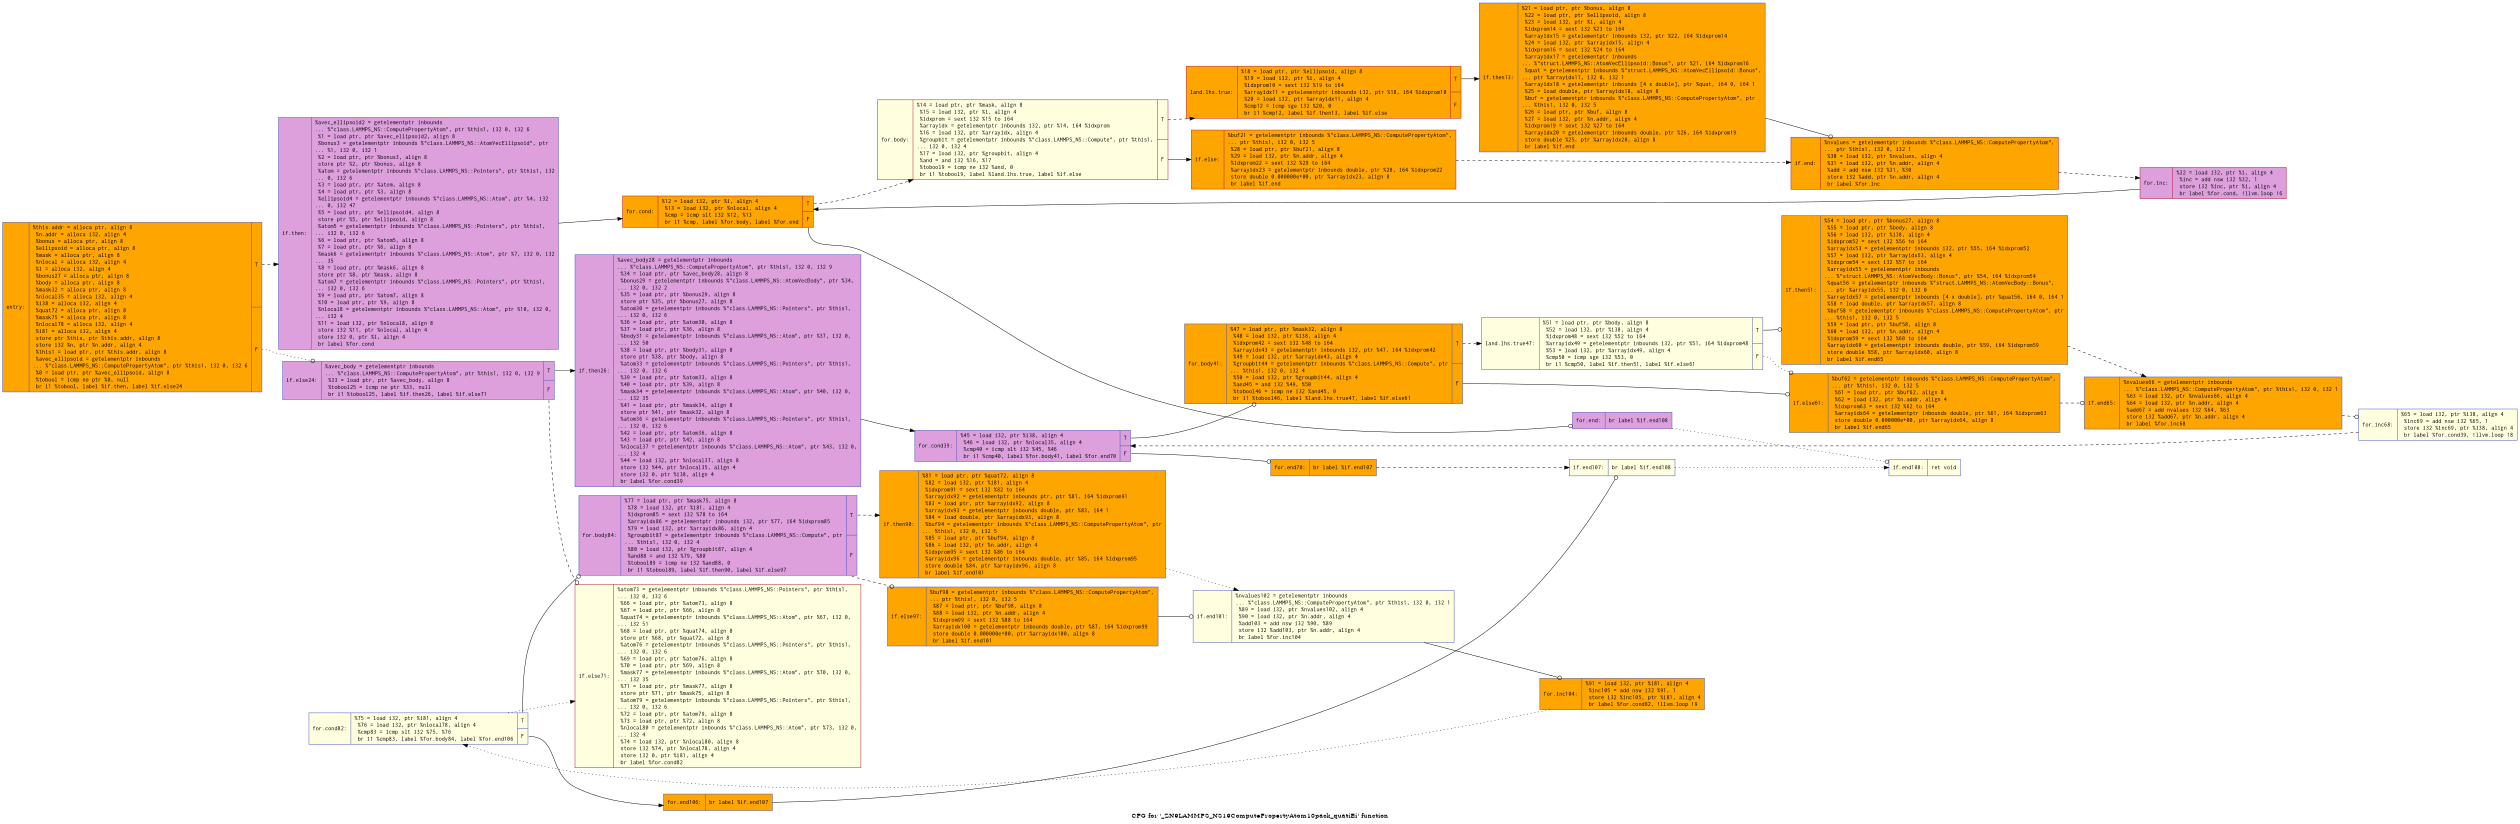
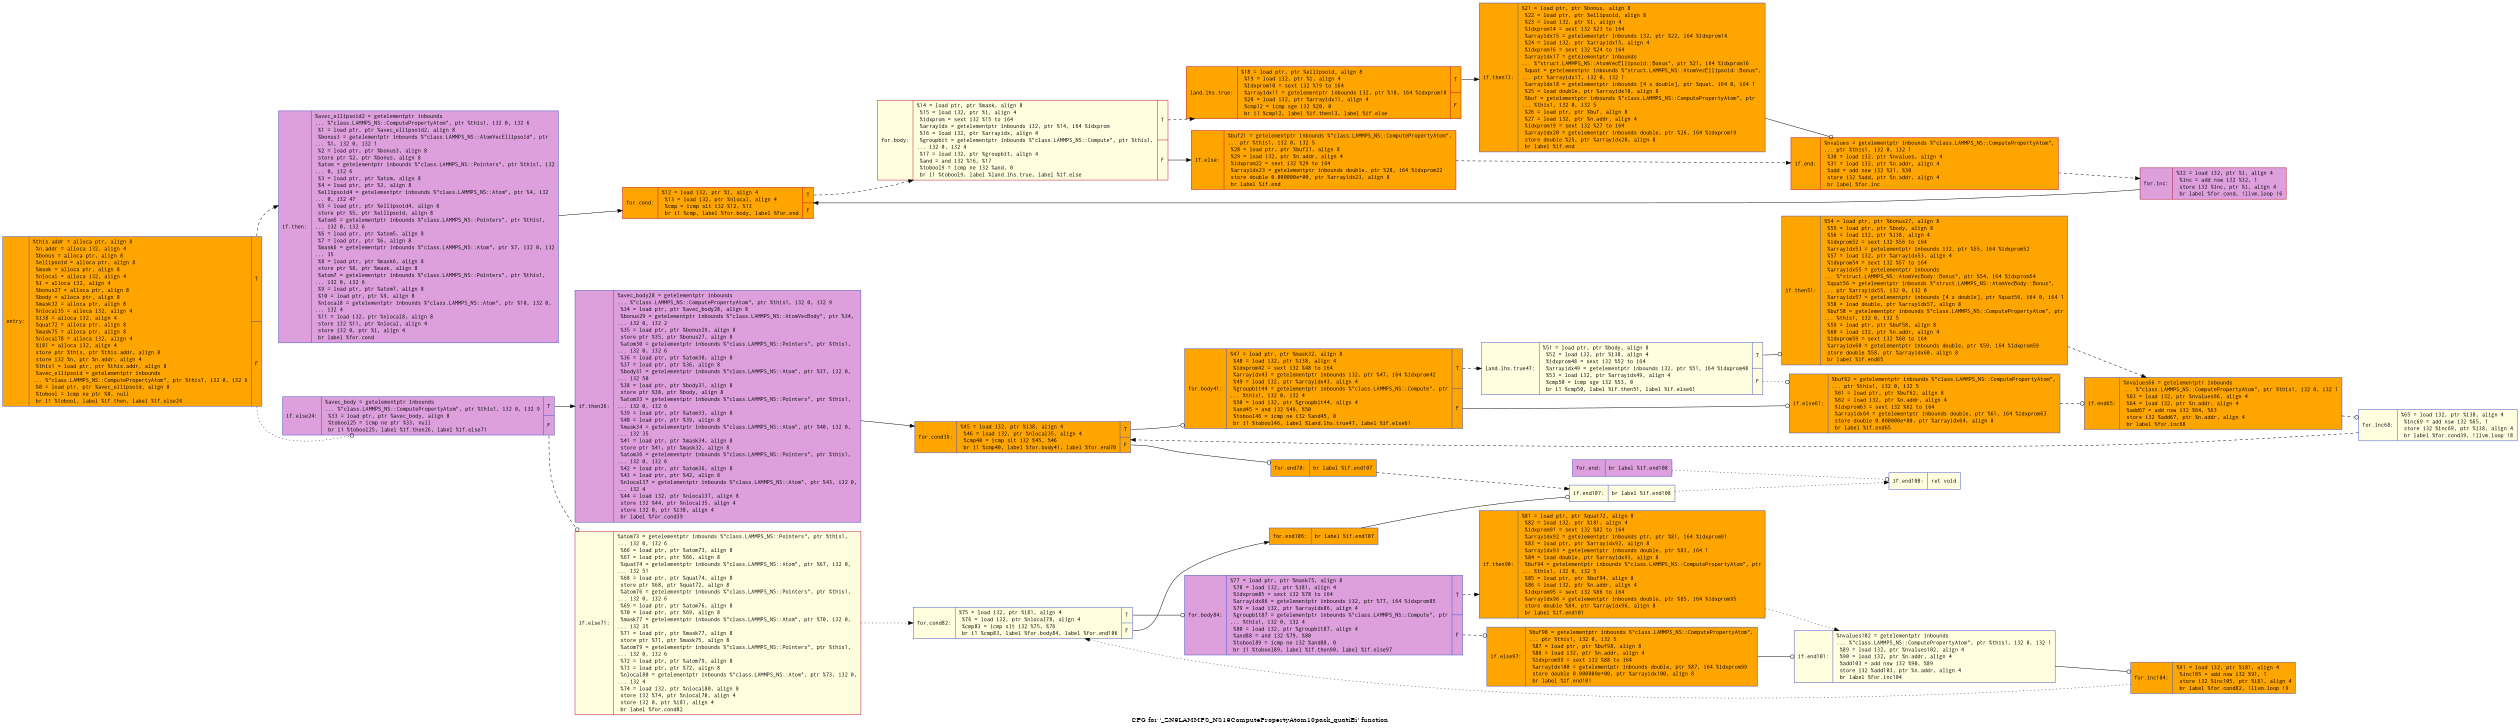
(1166, 403) -> none
(2176, 410) -> (2170, 410)
(1023, 446) -> (1023, 437)
(539, 707) -> (885, 623)
